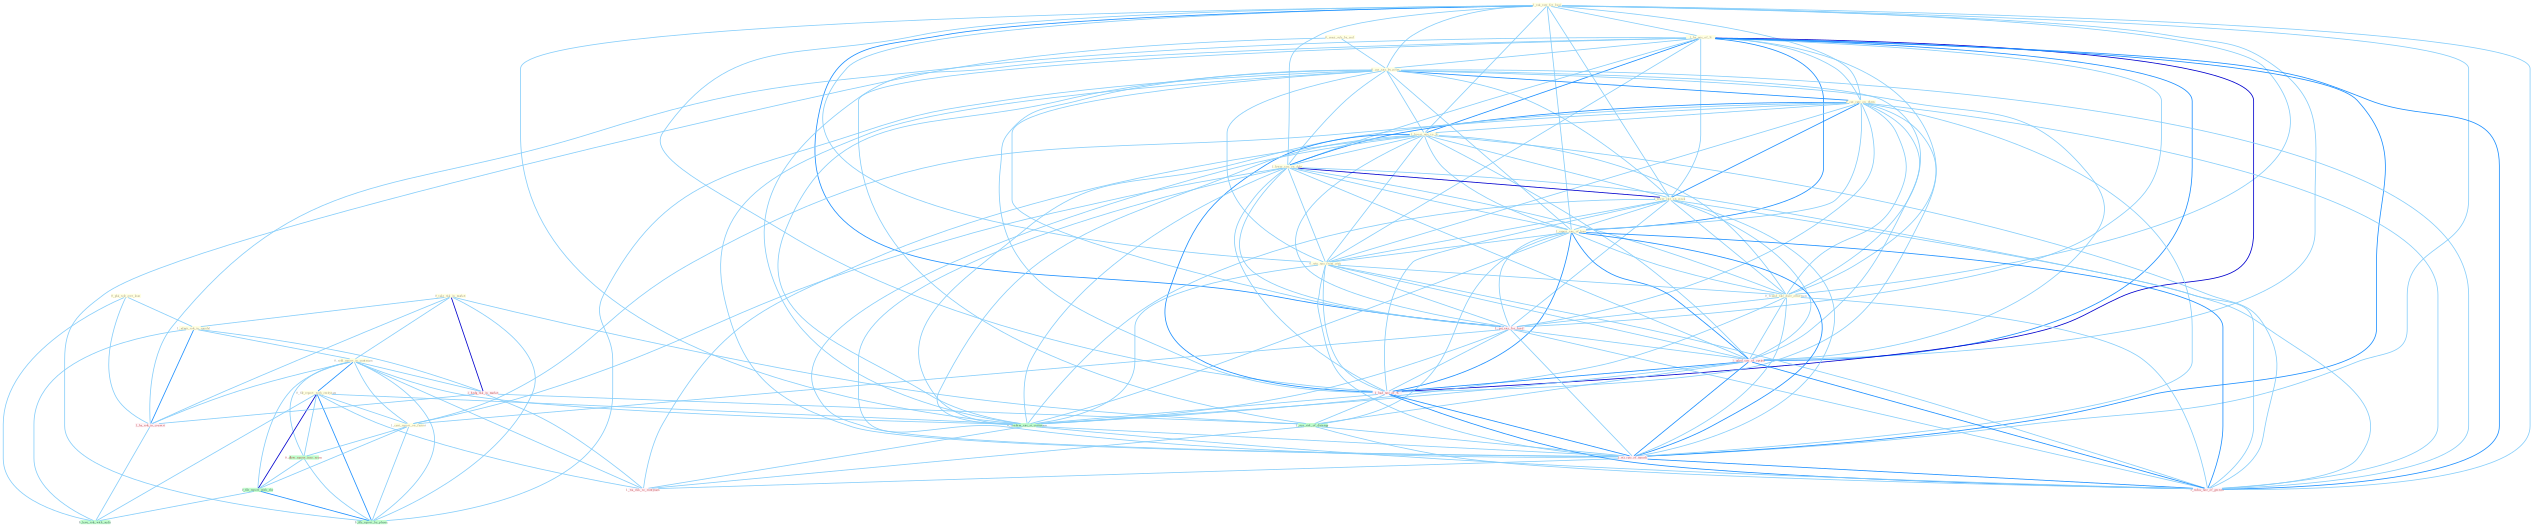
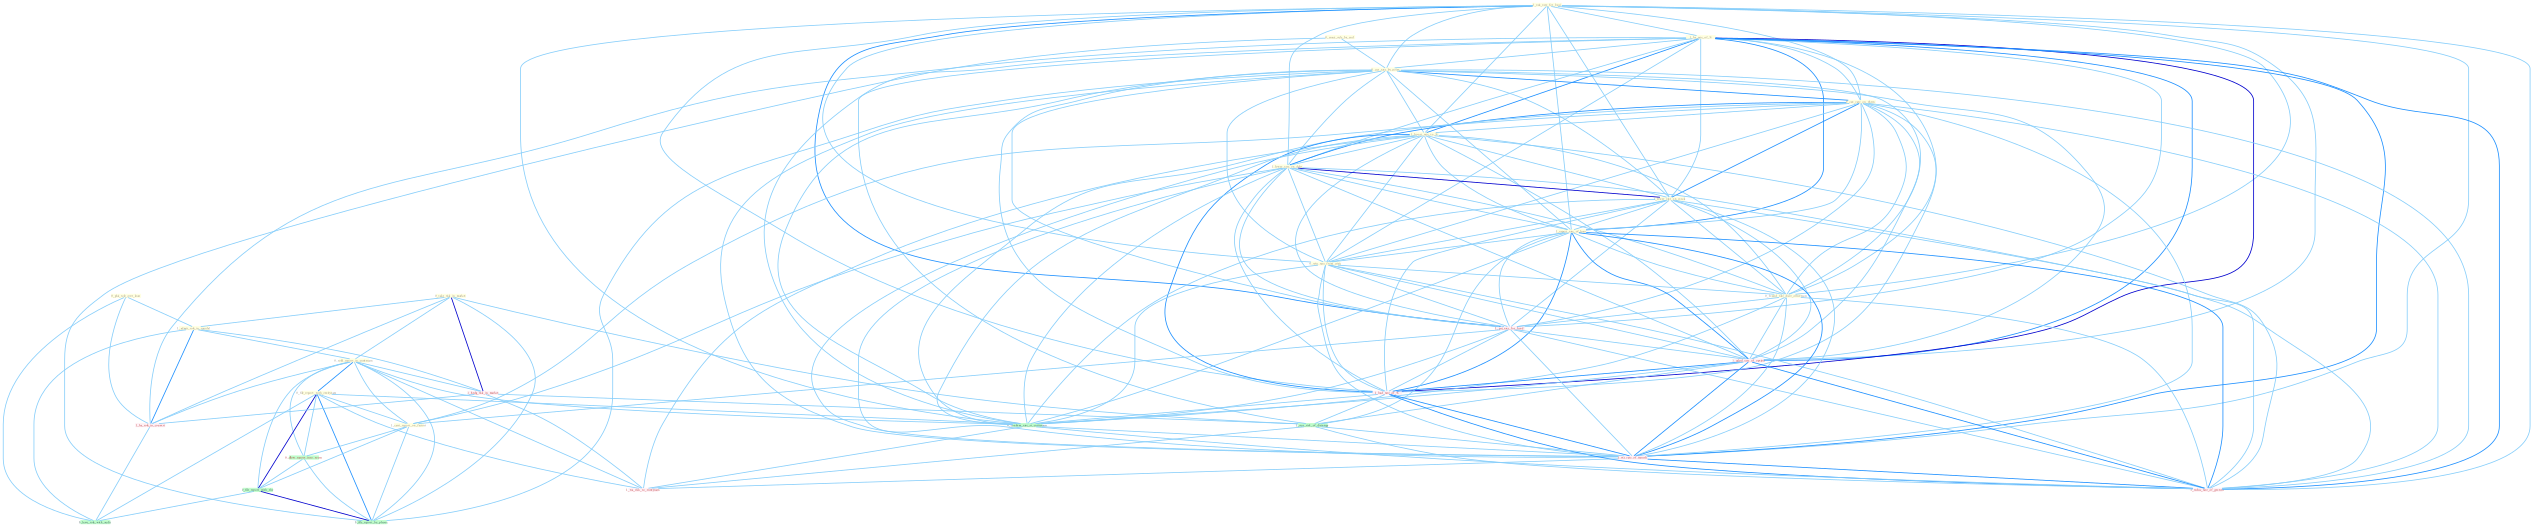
(315, 506) -> (315, 506)
